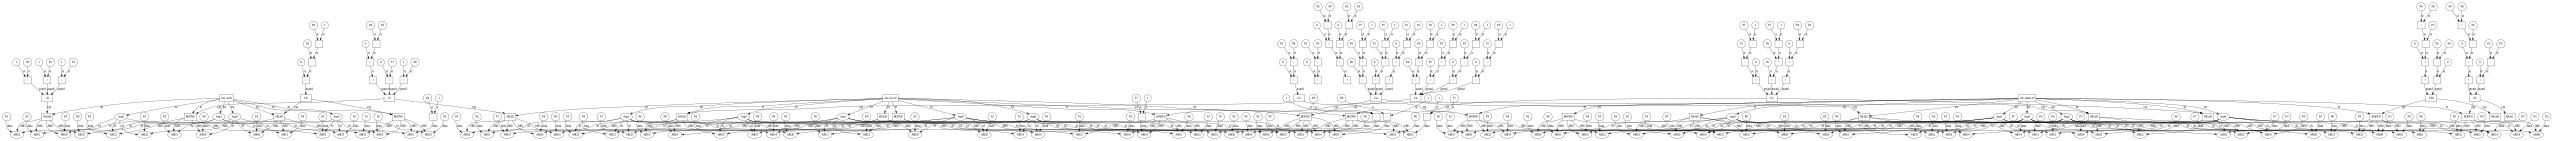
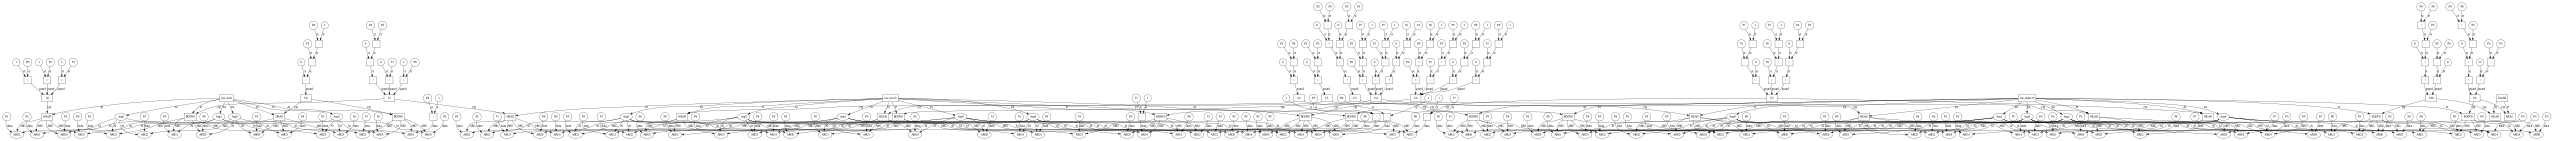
none -> (1327, 98)
none -> (1355, 98)
none -> (2502, 98)
